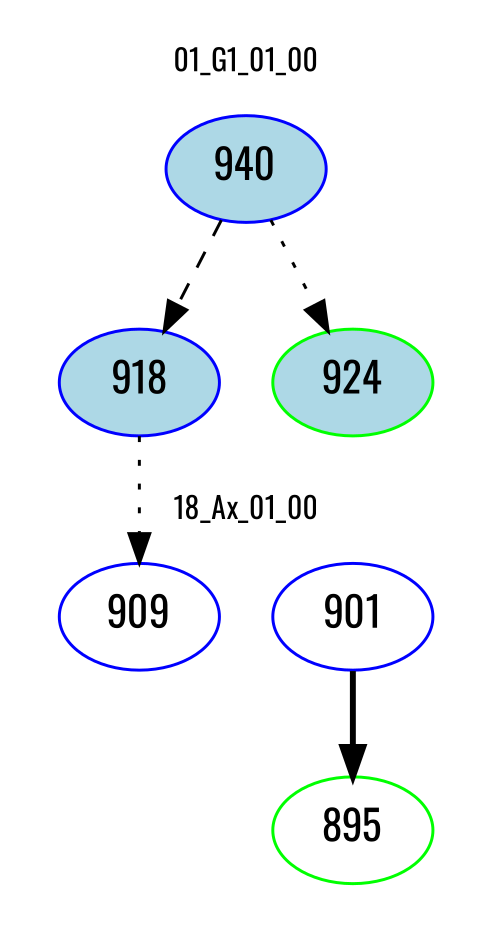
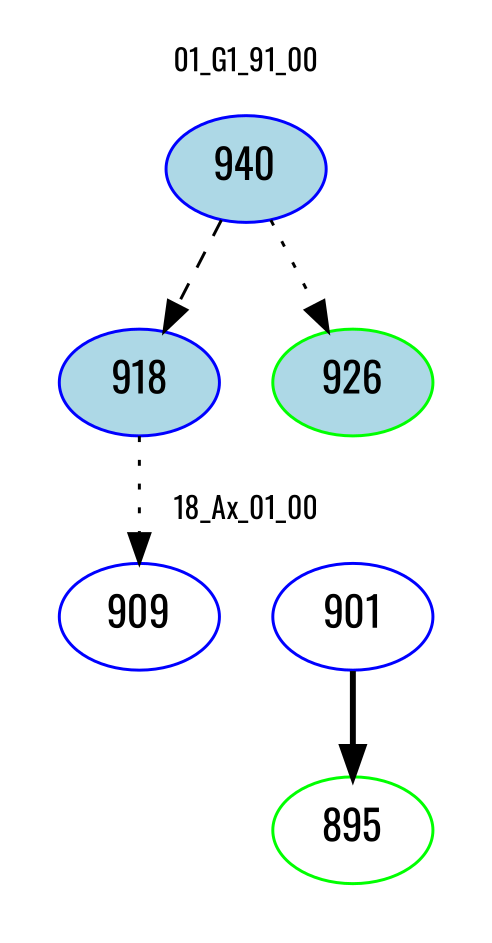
(246, 64) -> (246, 64)
(353, 383) -> (353, 383)
